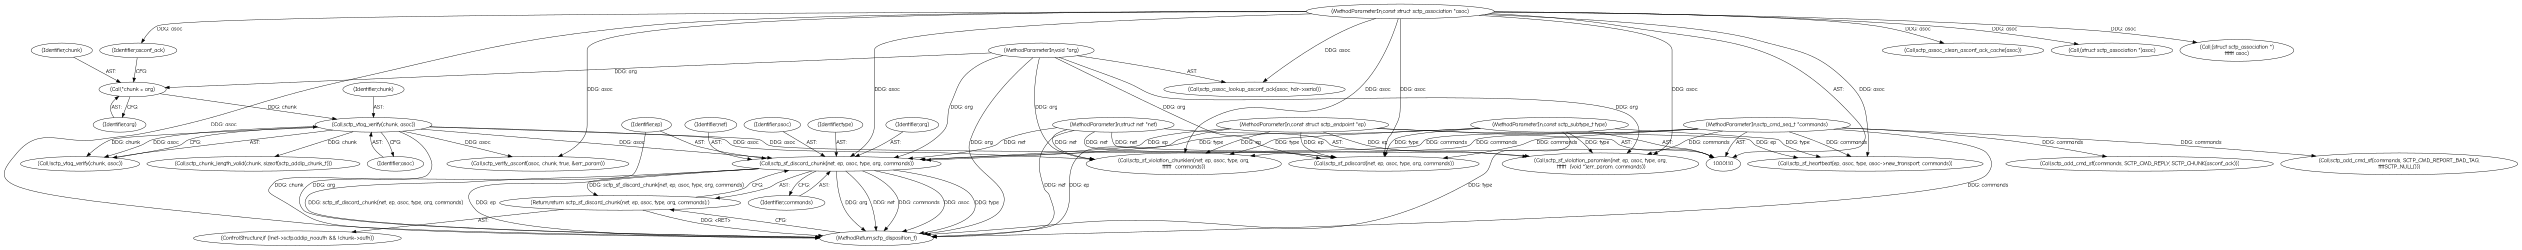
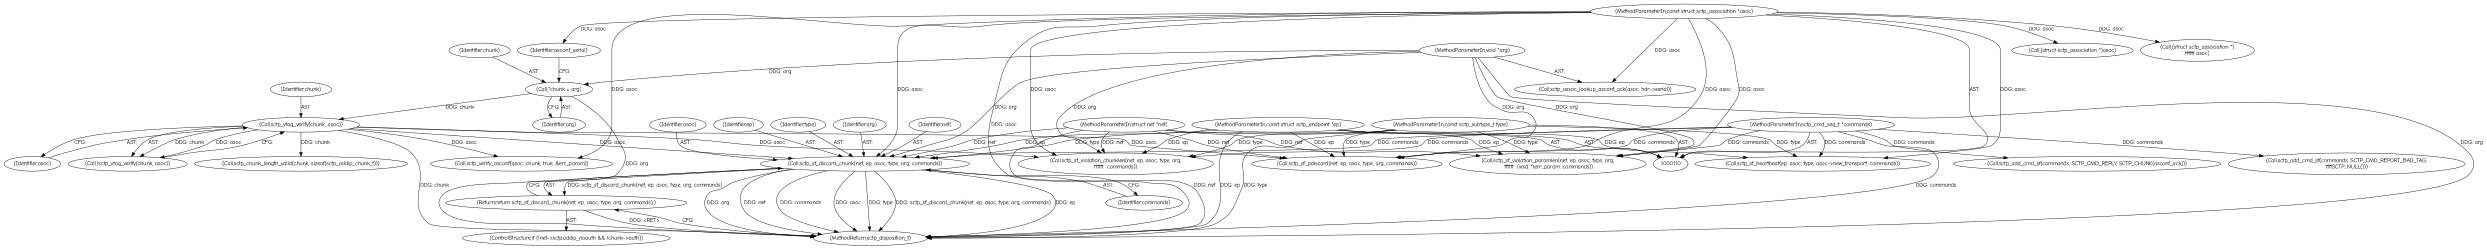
(138, 50) -> (559, 50)
(1963, 50) -> none
(300, 200) -> (477, 222)
